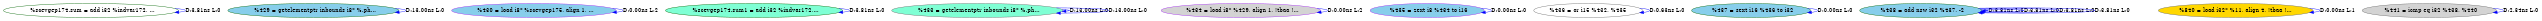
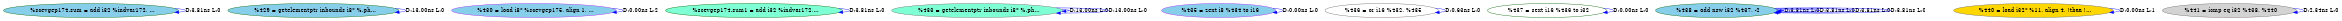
(91, 10) -> (91, 10)
(1241, 10) -> none
(1588, 10) -> (1382, 10)
(1751, 10) -> (1547, 10)
(2236, 10) -> (2033, 10)
